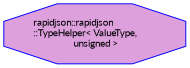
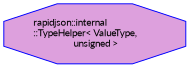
(95, 34) -> (95, 34)
